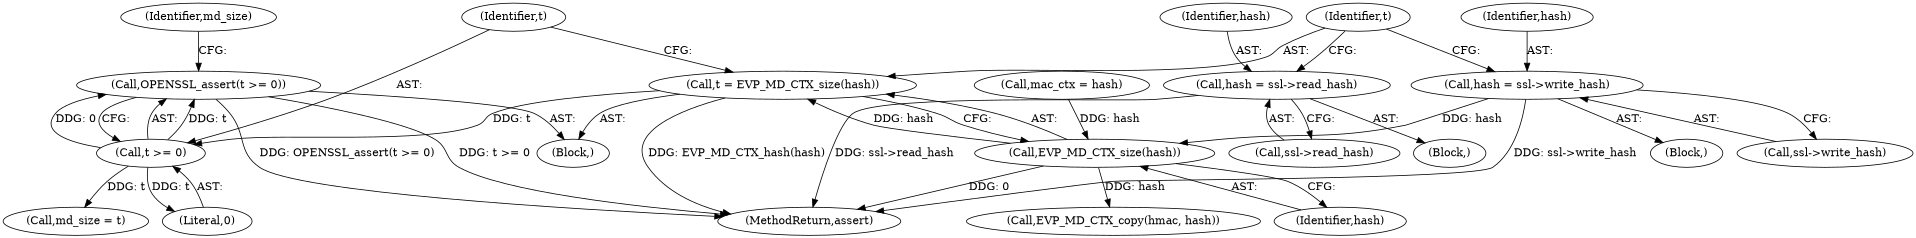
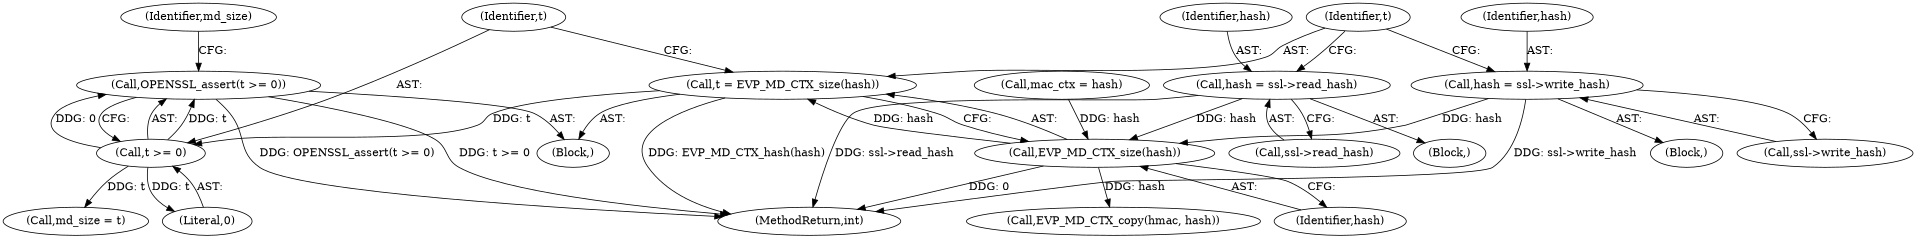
none -> (1190, 118)
(809, 221) -> (809, 221)
